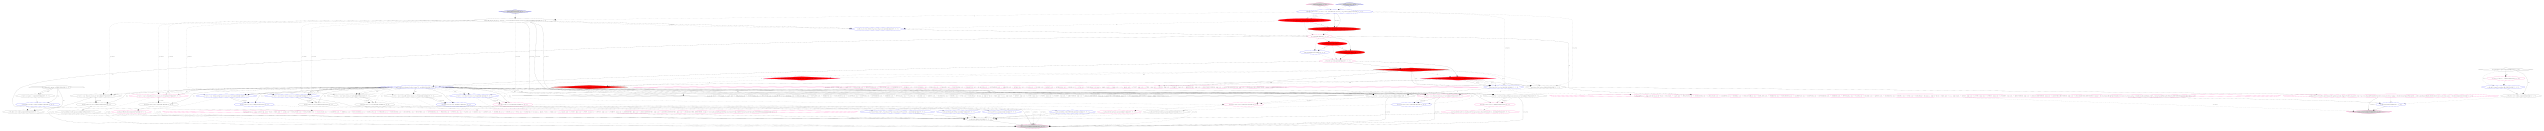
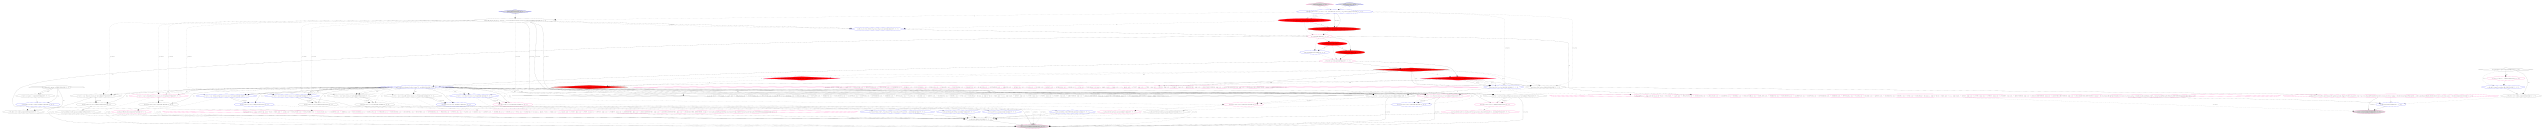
(2369, 112) -> (2369, 112)
